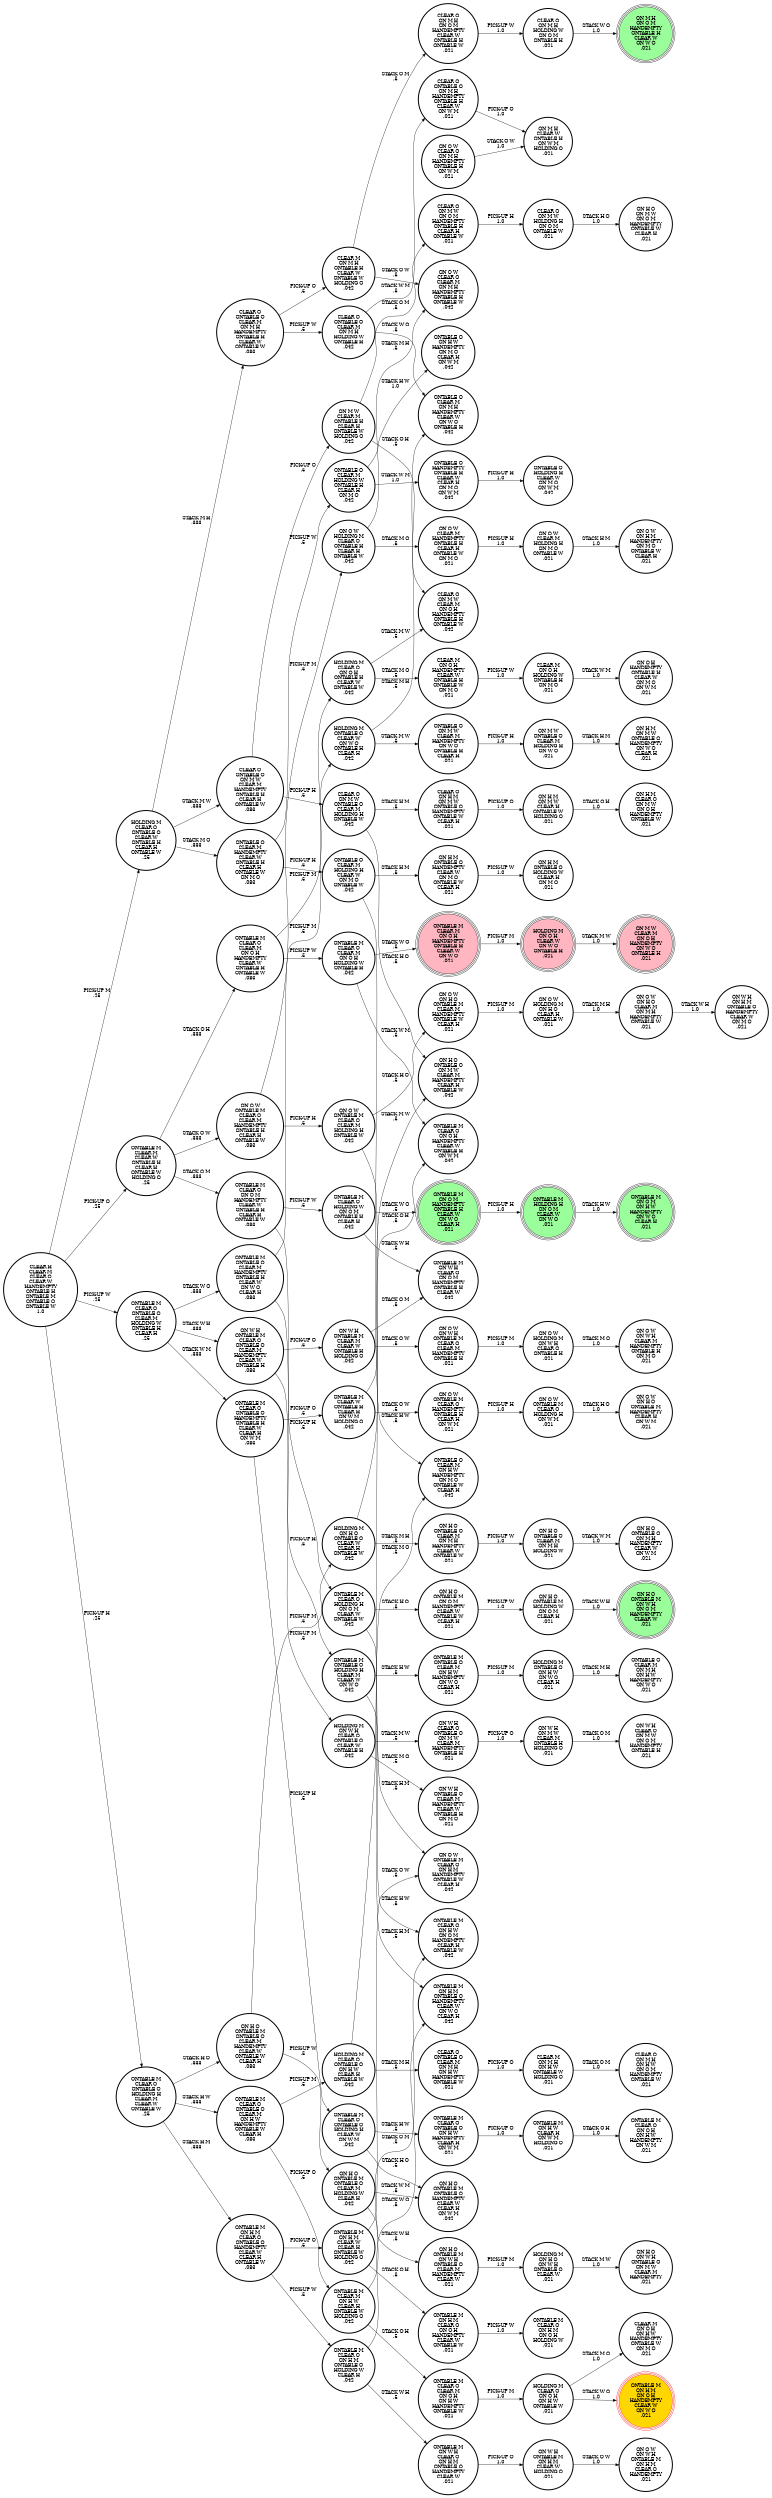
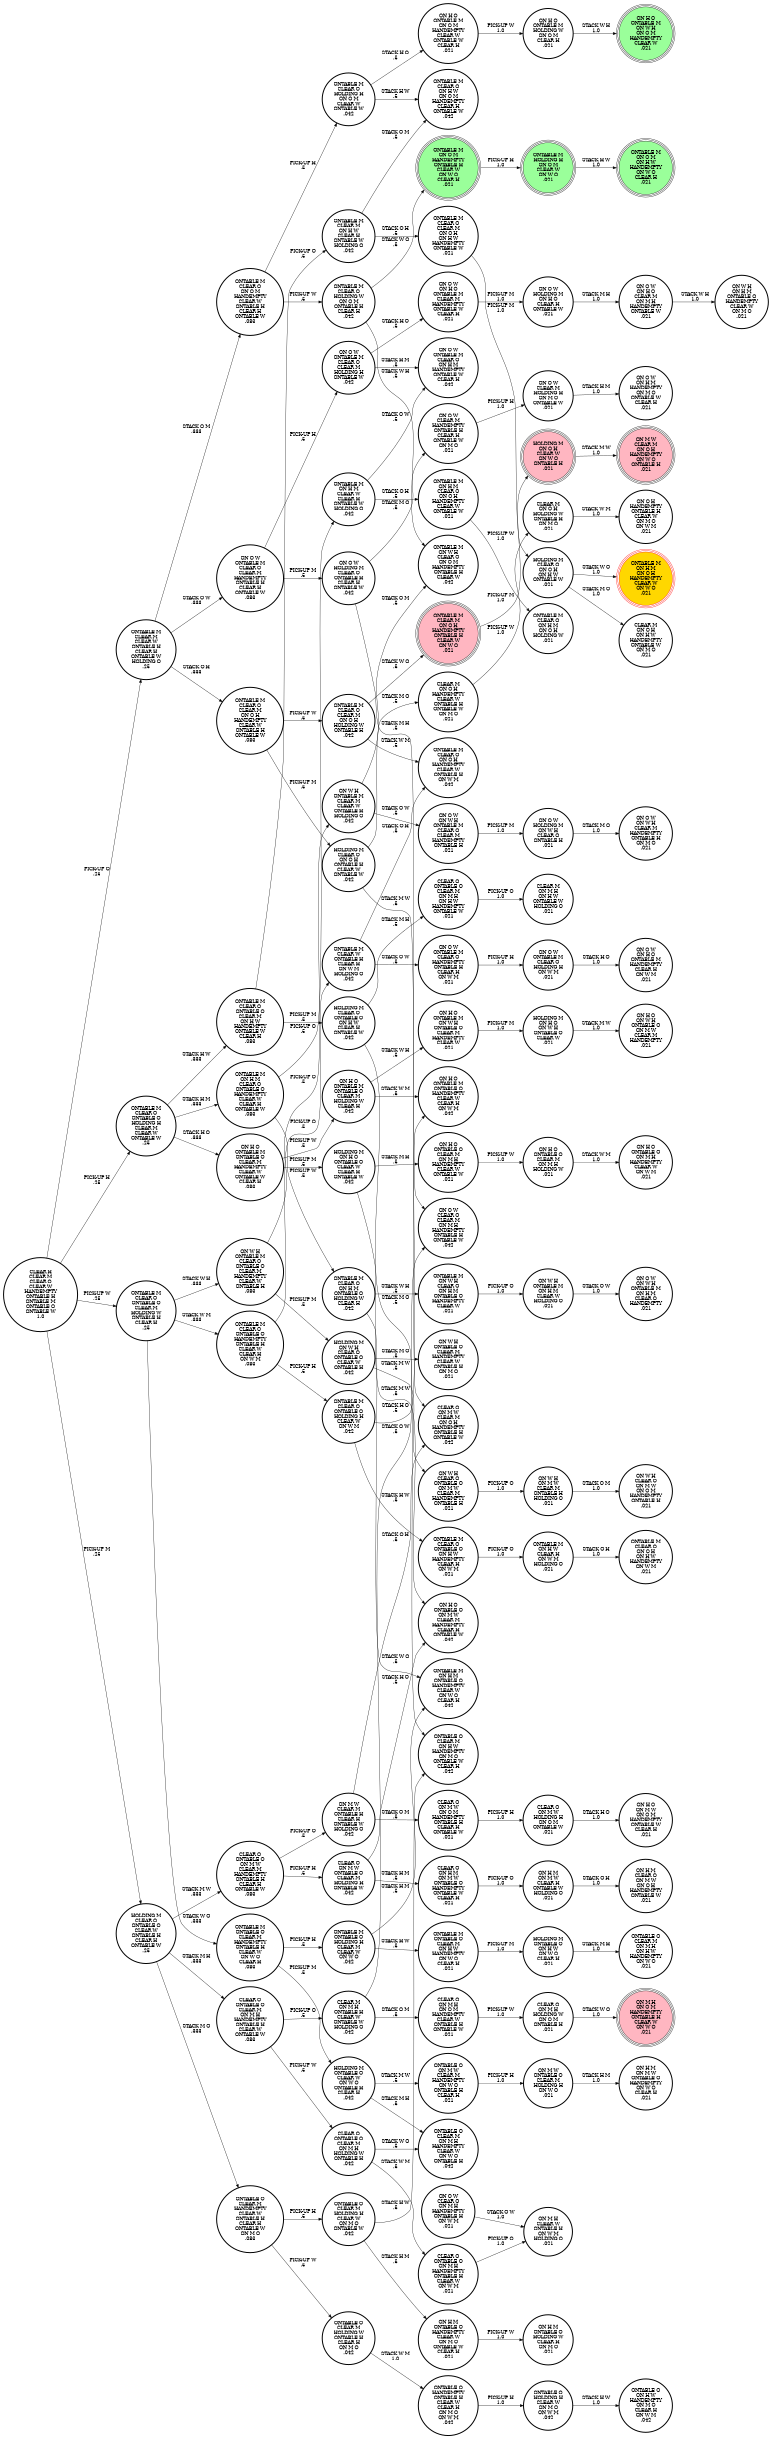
(646, 34) -> (646, 2018)
(390, 416) -> (594, 2406)
(646, 2070) -> none
